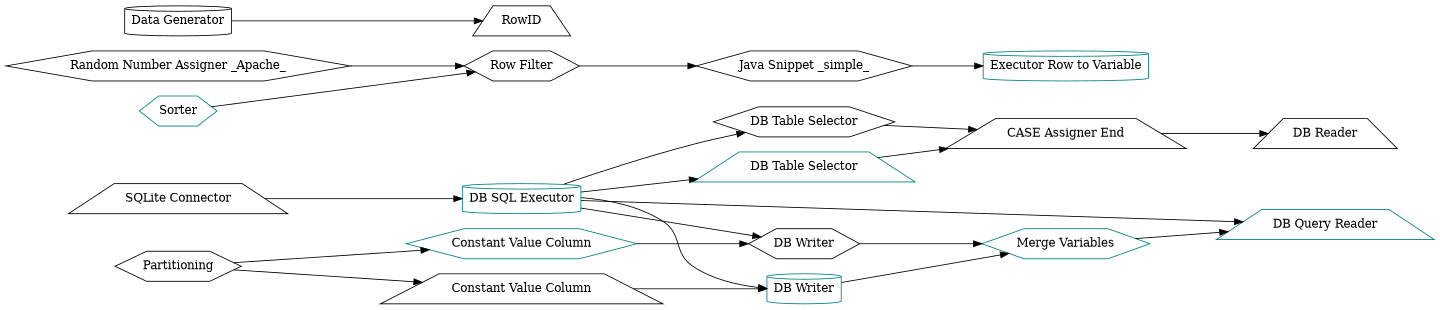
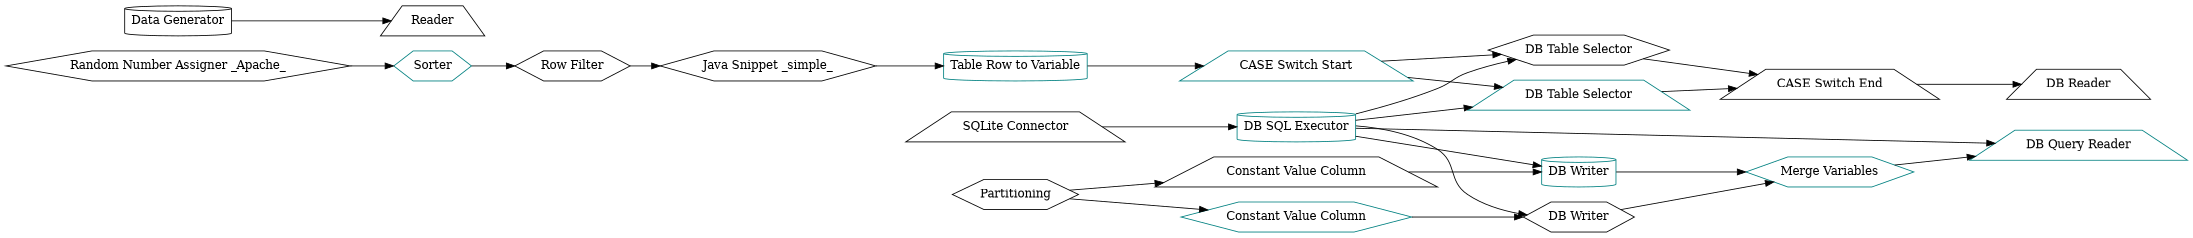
(522, 21) -> (433, 21)
(403, 66) -> (368, 66)
(1066, 66) -> (1015, 66)
none -> (1296, 66)
(1066, 134) -> (1830, 84)
